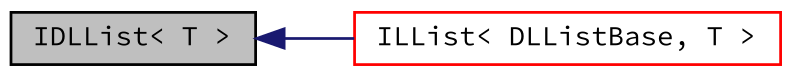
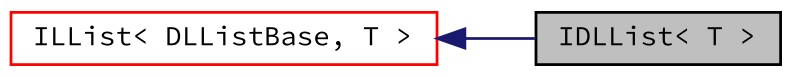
(319, 38) -> (500, 38)
